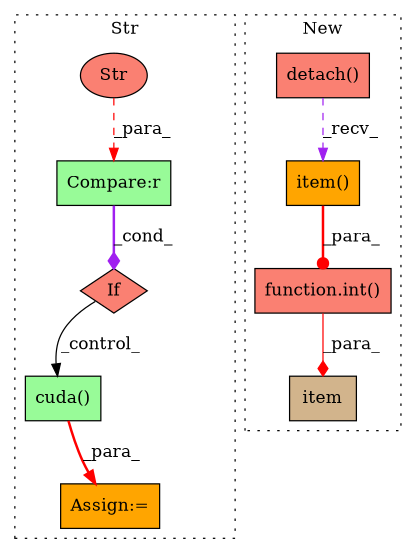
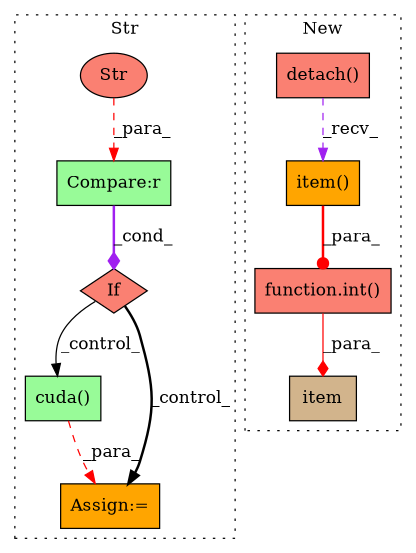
none -> (151, 388)
(77, 447) -> (77, 447)
